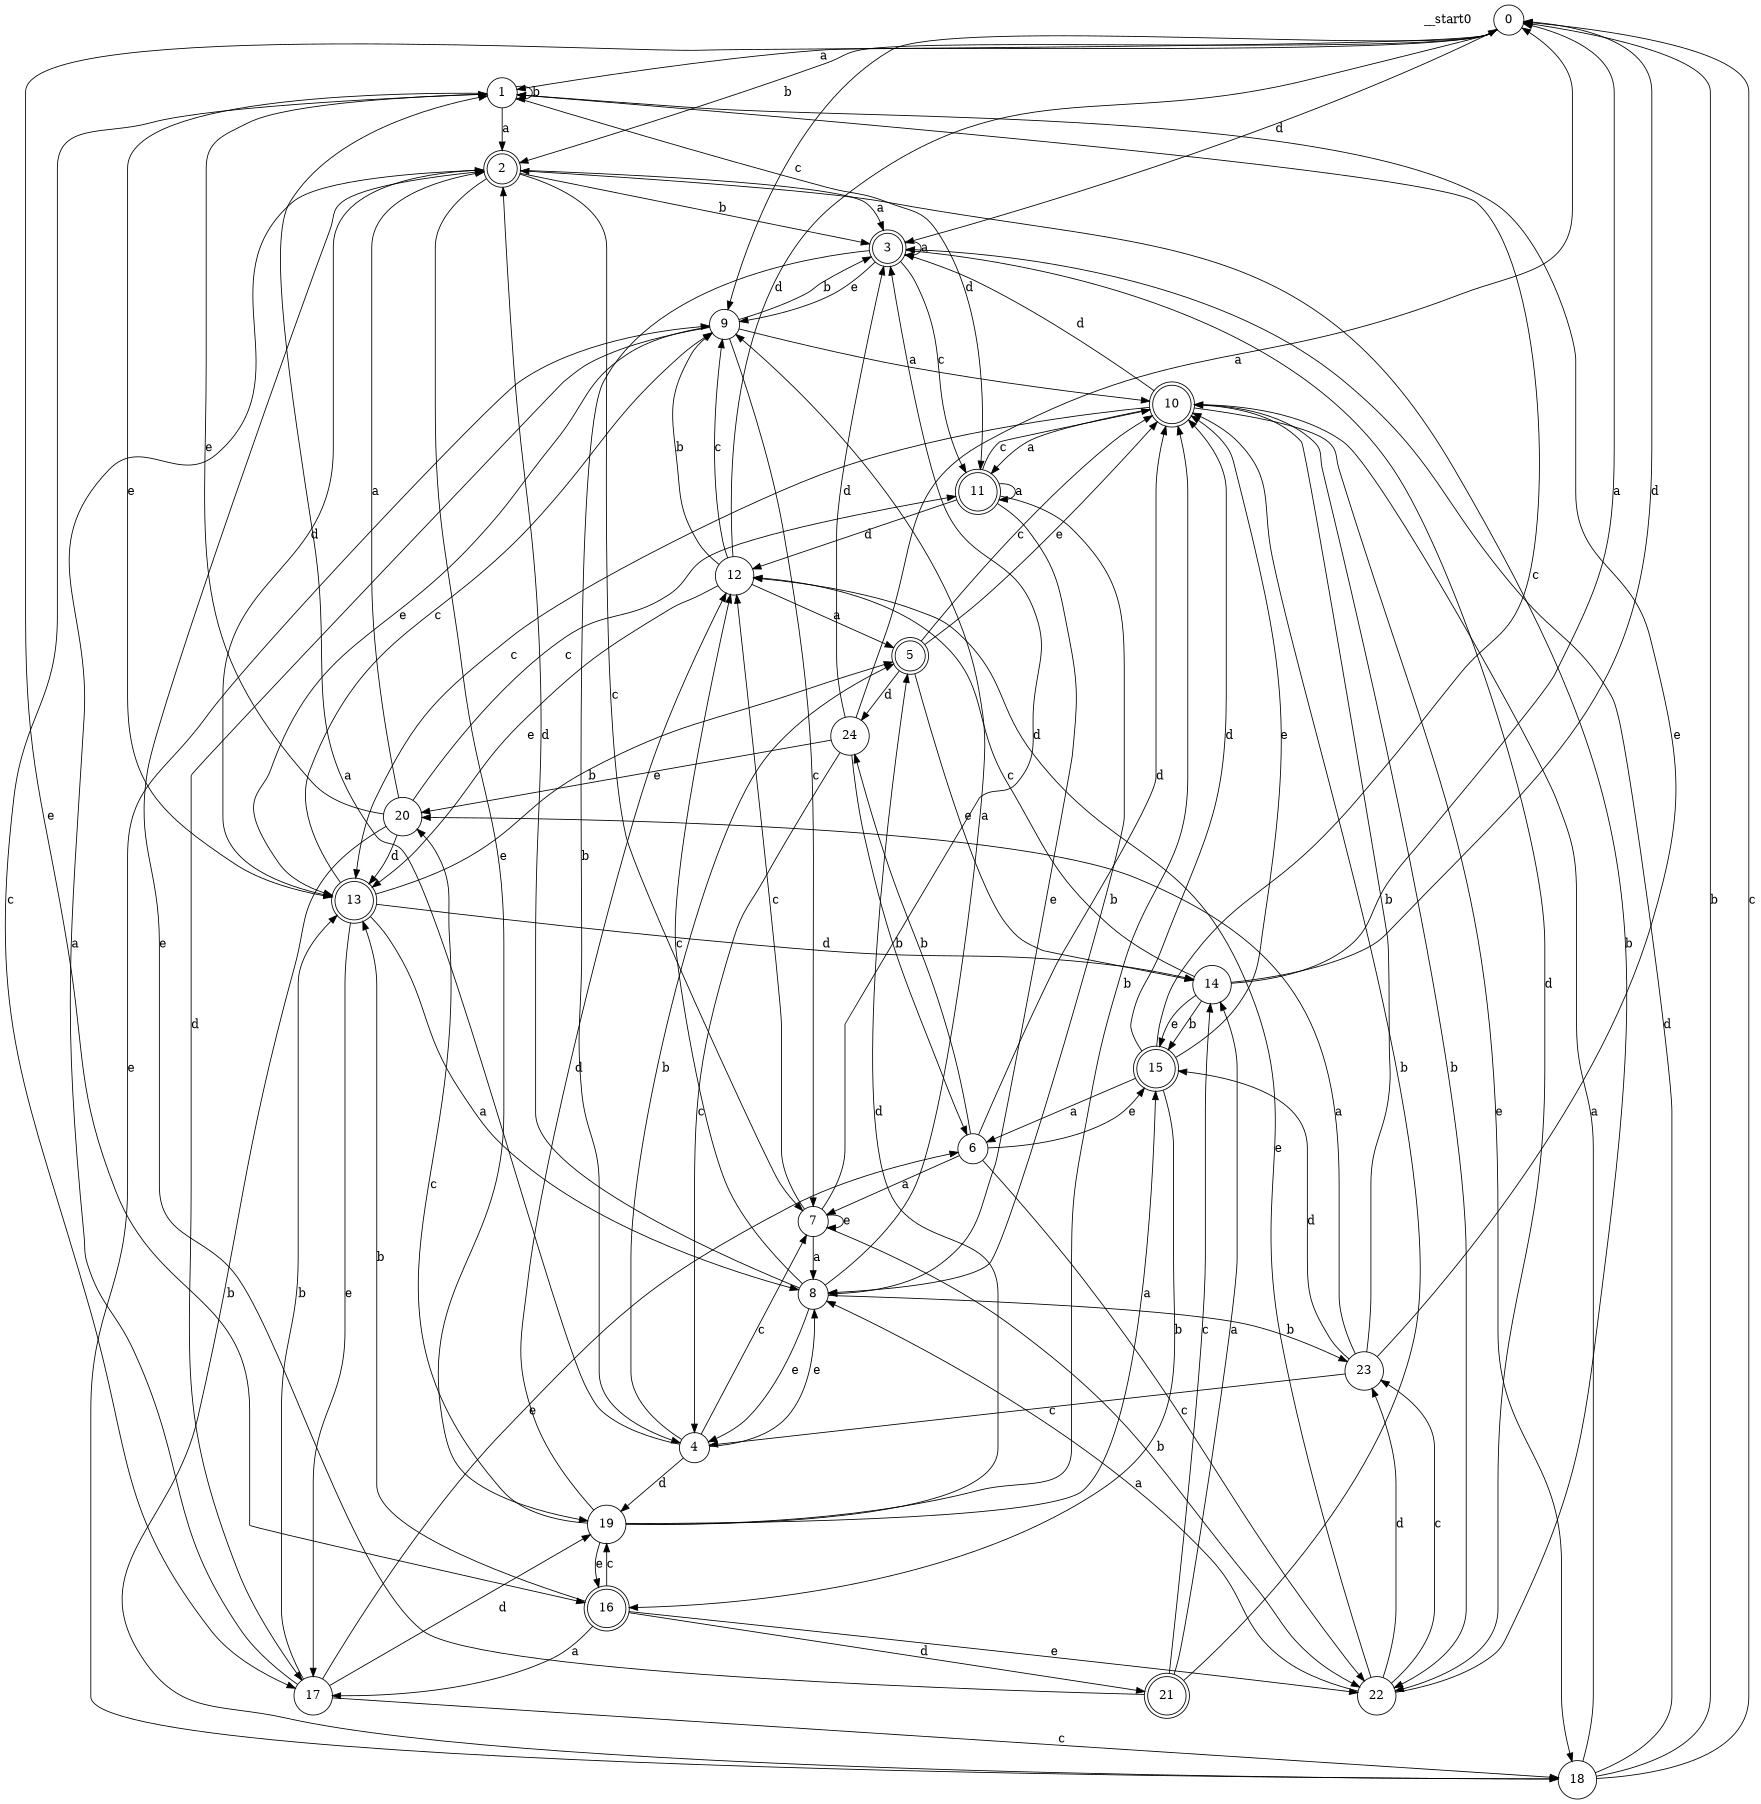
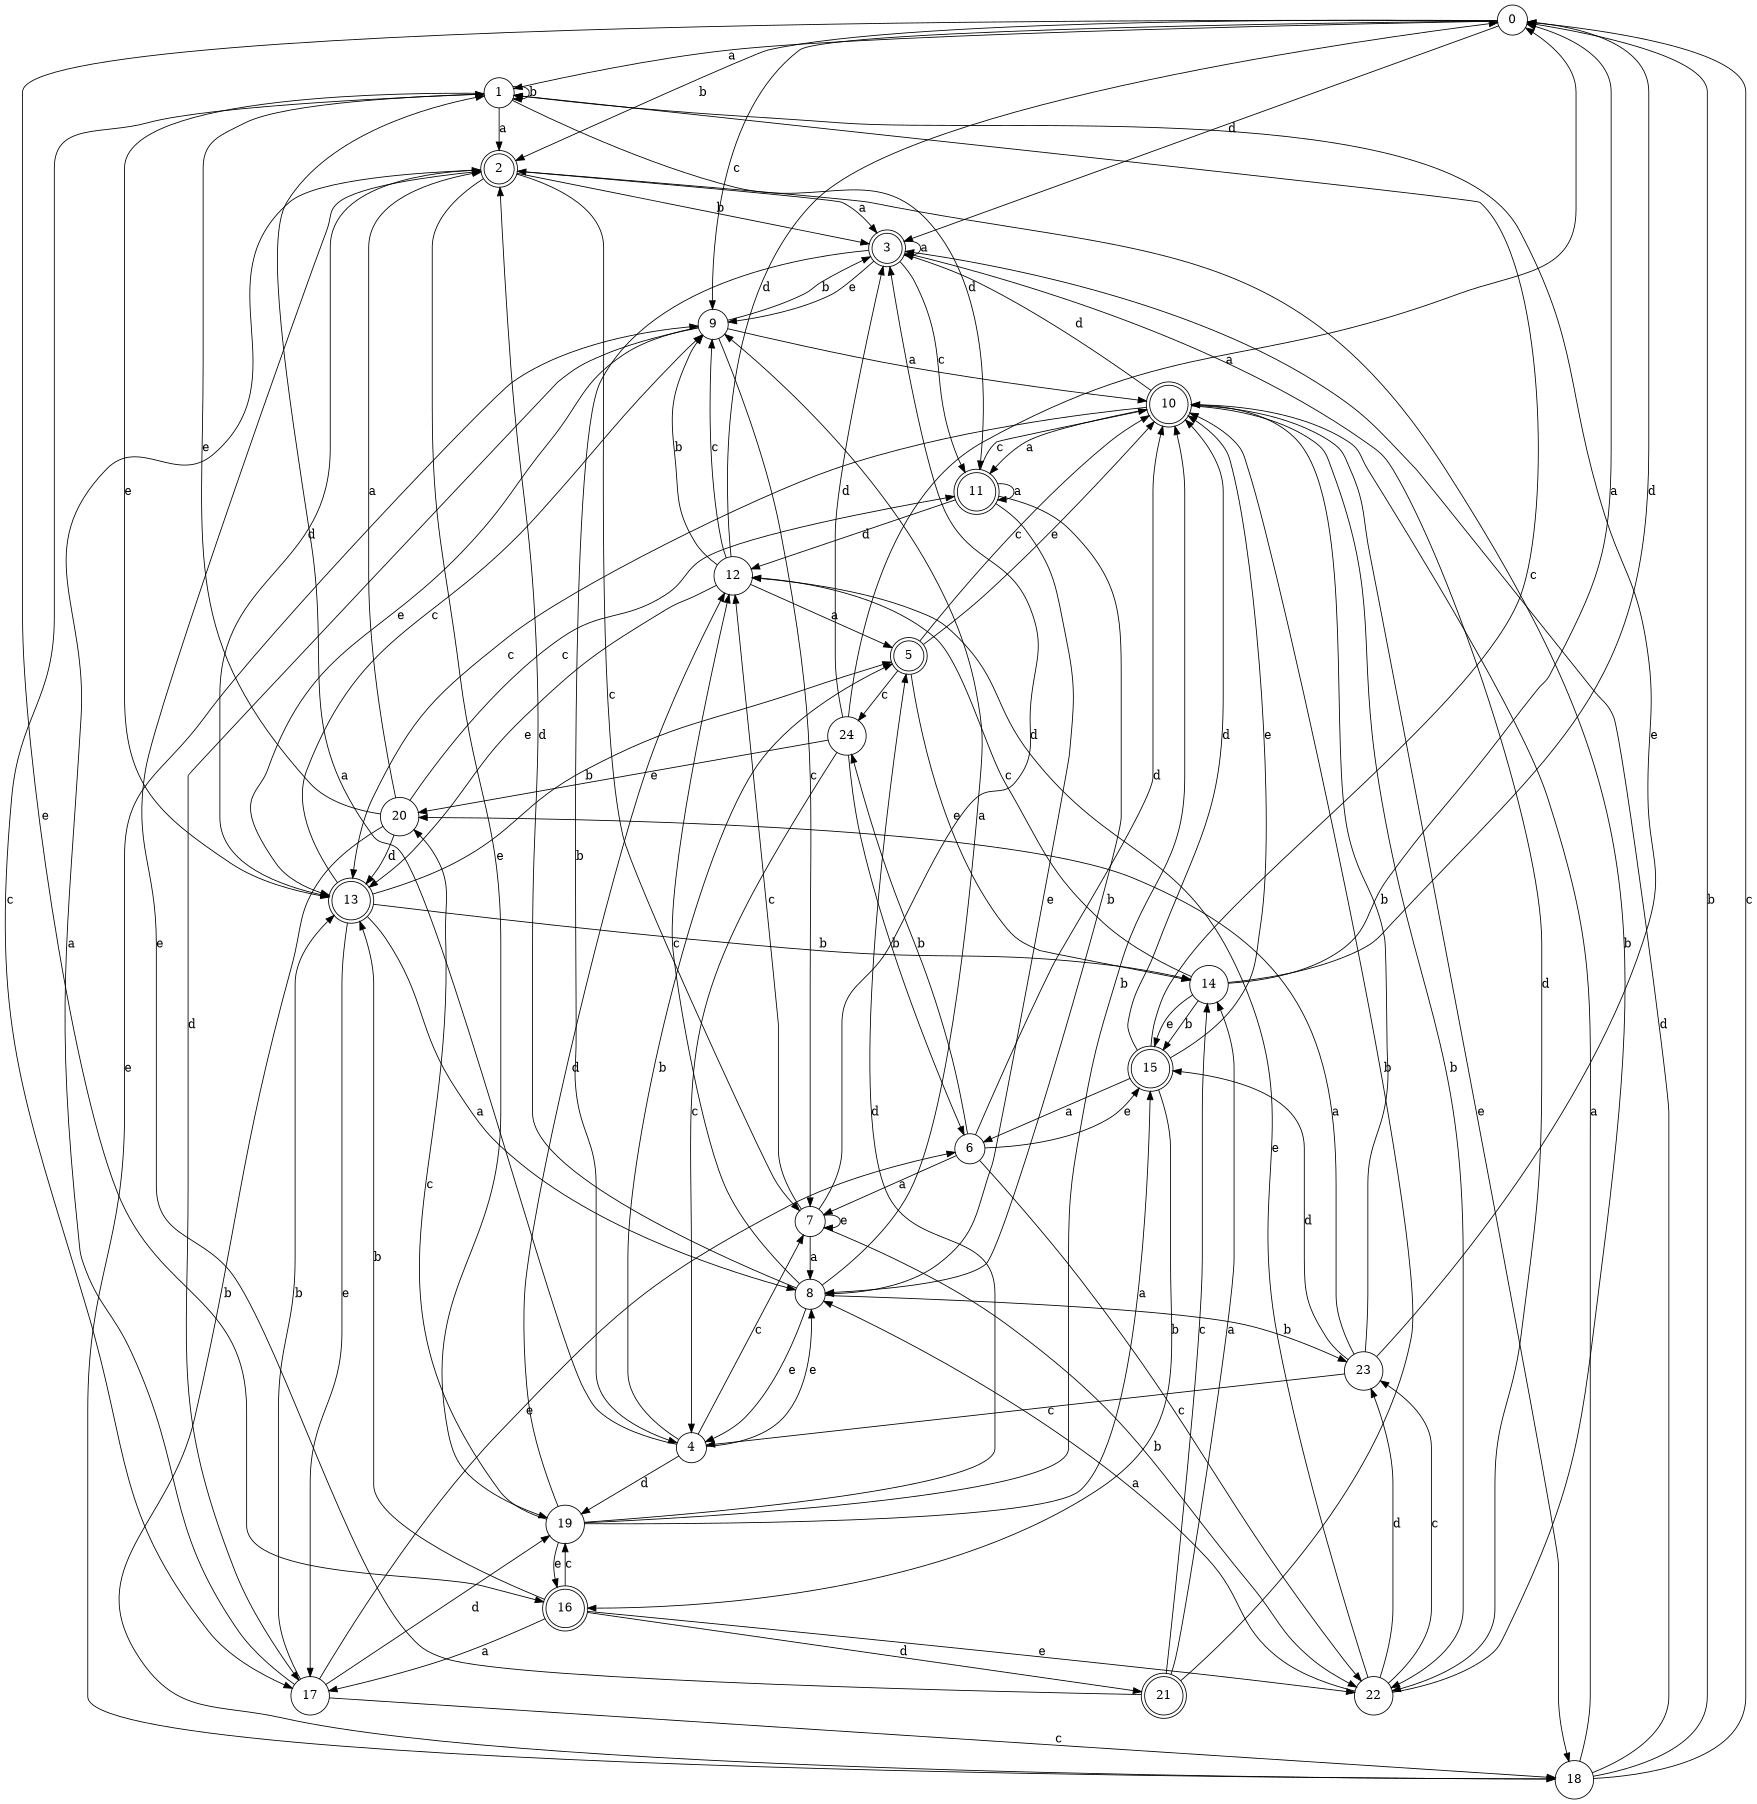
(1448, 20) -> none
(888, 696) -> (885, 696)
(827, 944) -> (824, 944)
